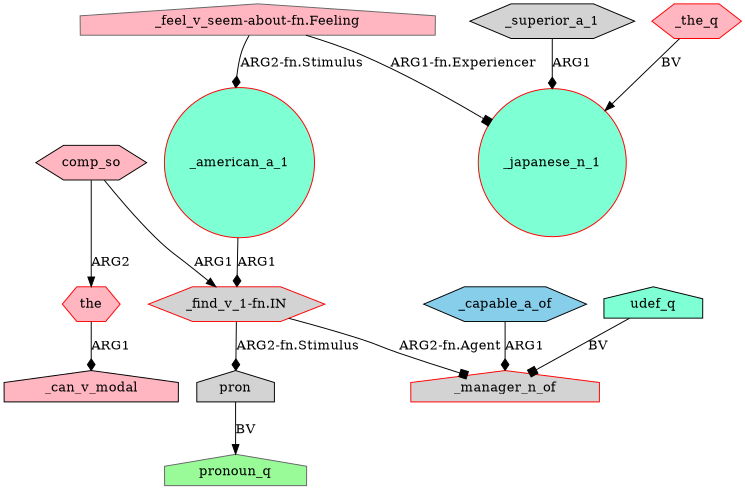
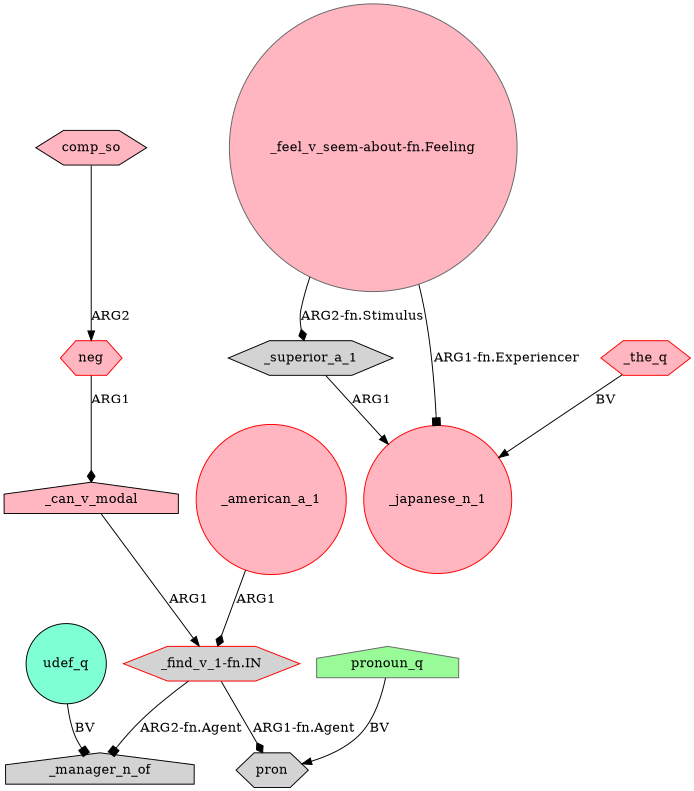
(258, 21) -> (373, 148)
(241, 55) -> (302, 303)
(552, 58) -> (354, 406)
(239, 163) -> (271, 499)
(552, 163) -> (438, 499)
(152, 234) -> (147, 576)
(91, 304) -> (91, 358)
(505, 304) -> none
(653, 304) -> (66, 664)
(298, 346) -> (304, 728)
(236, 388) -> (272, 770)
(505, 388) -> (100, 770)
(236, 423) -> (362, 732)
